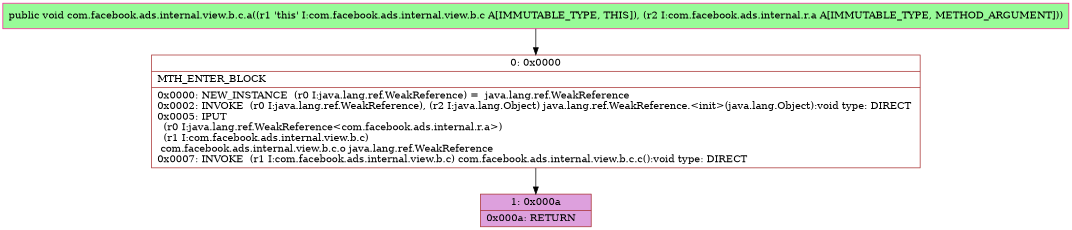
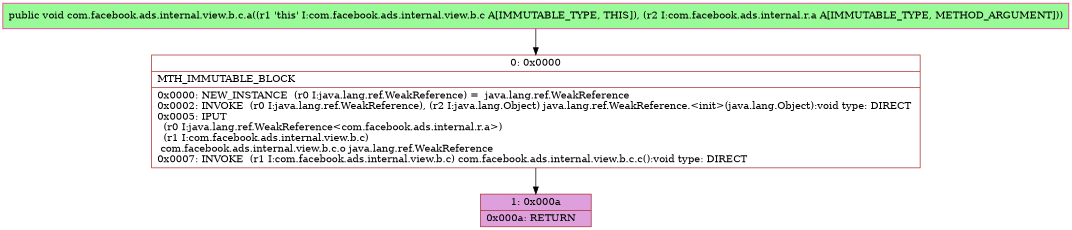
(212, 79) -> (226, 79)
